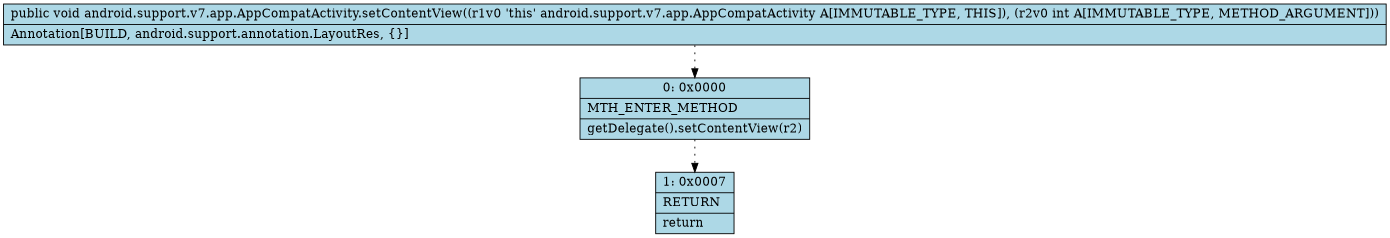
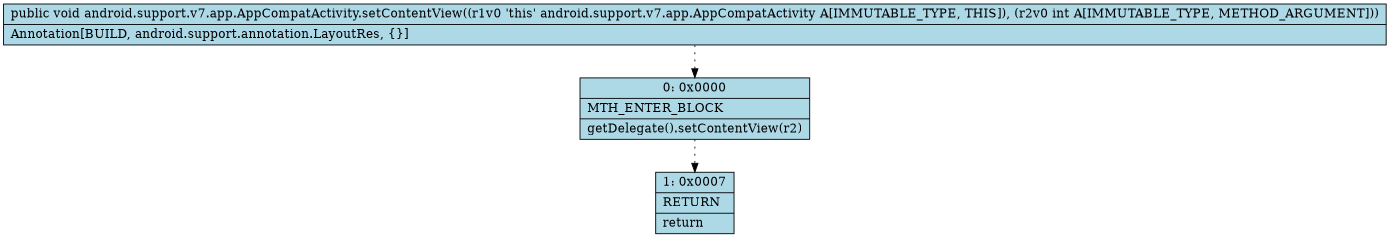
(663, 108) -> (656, 108)
